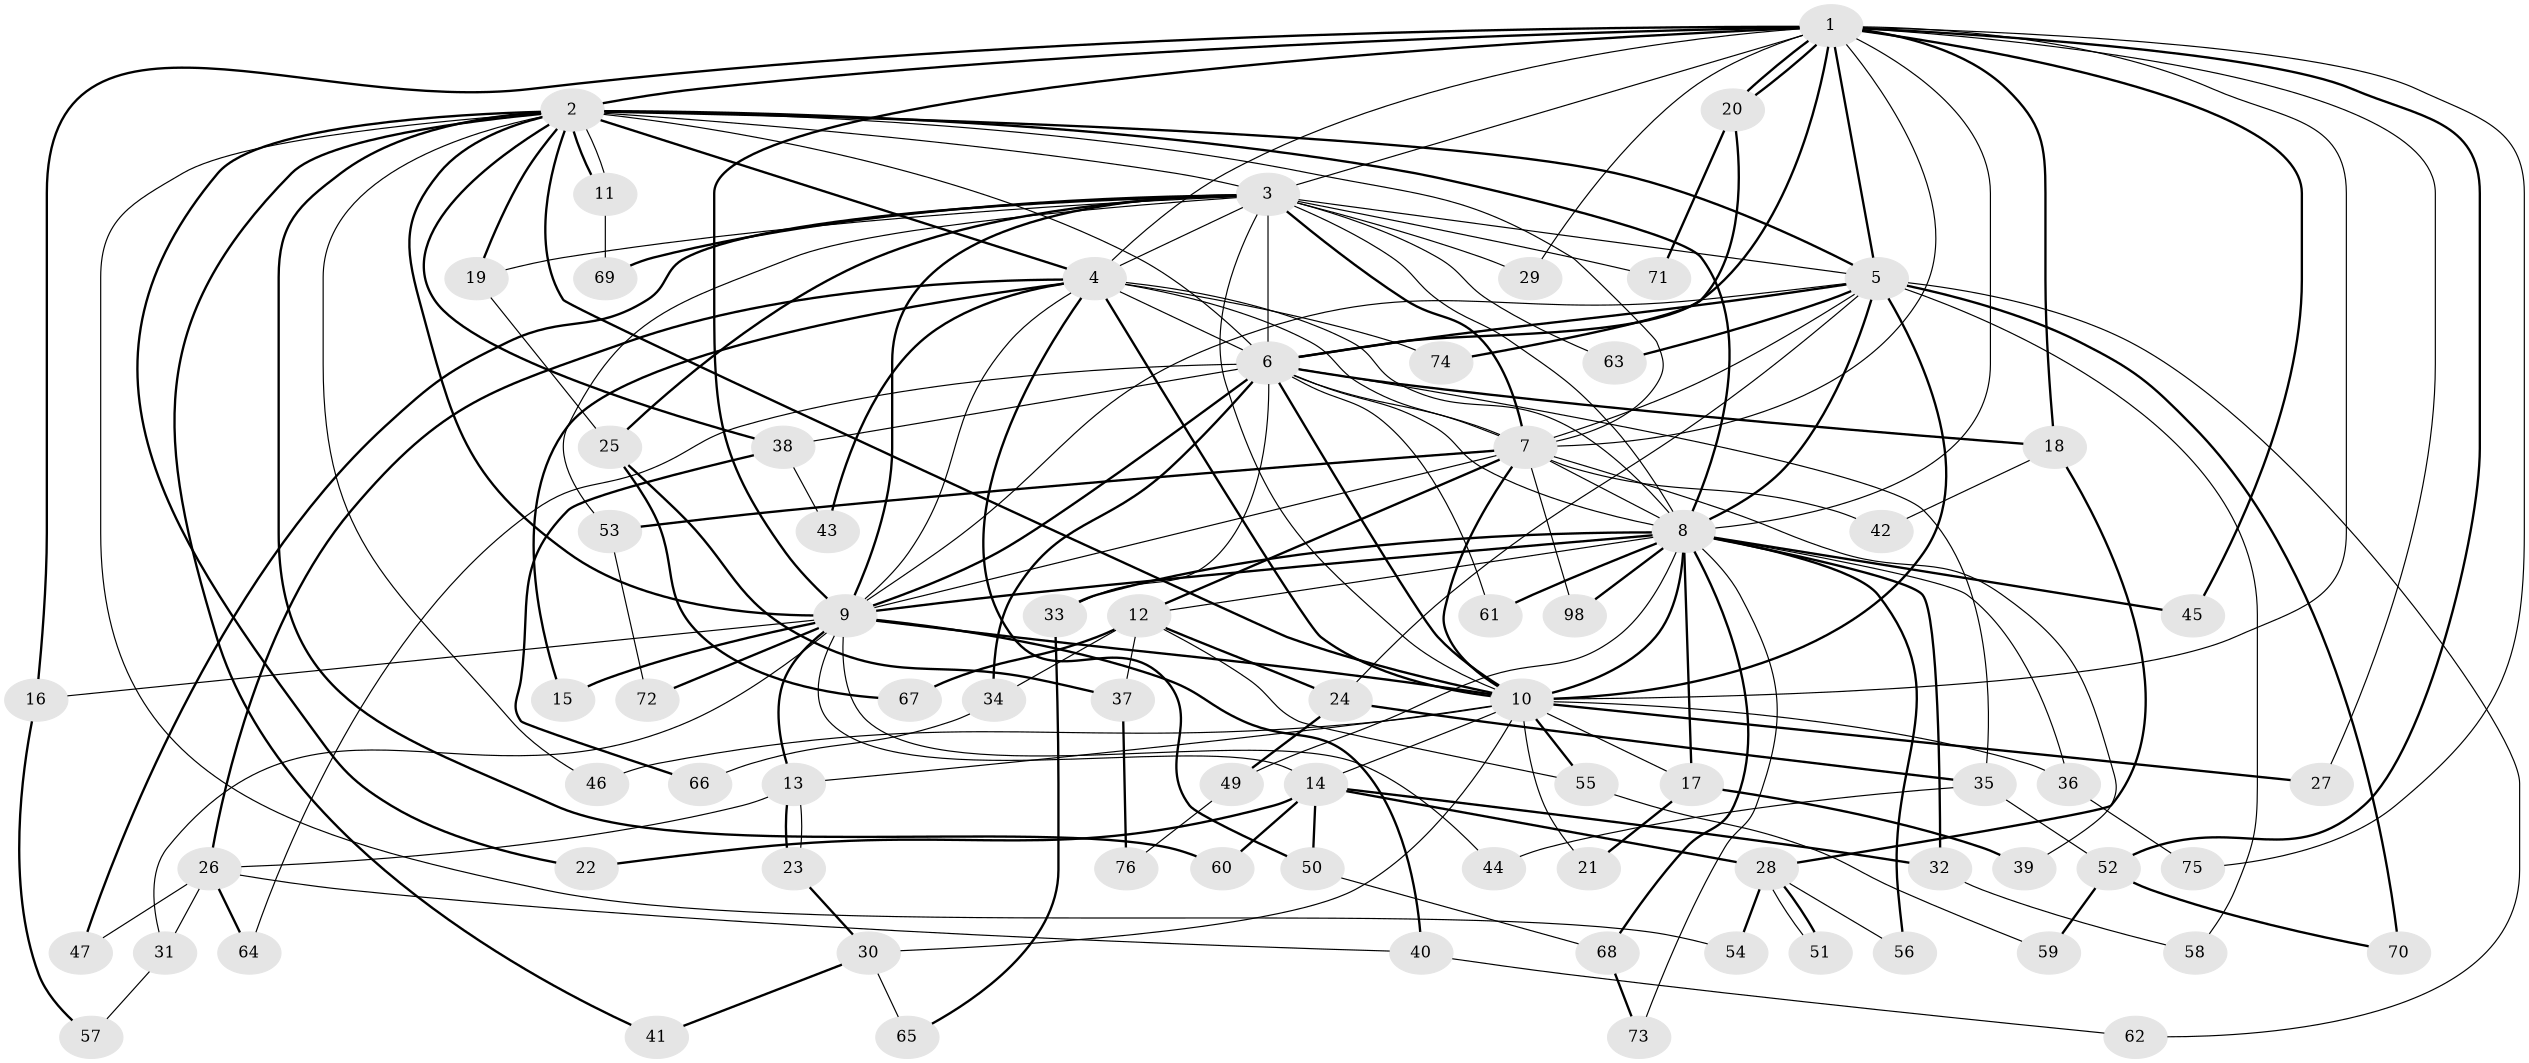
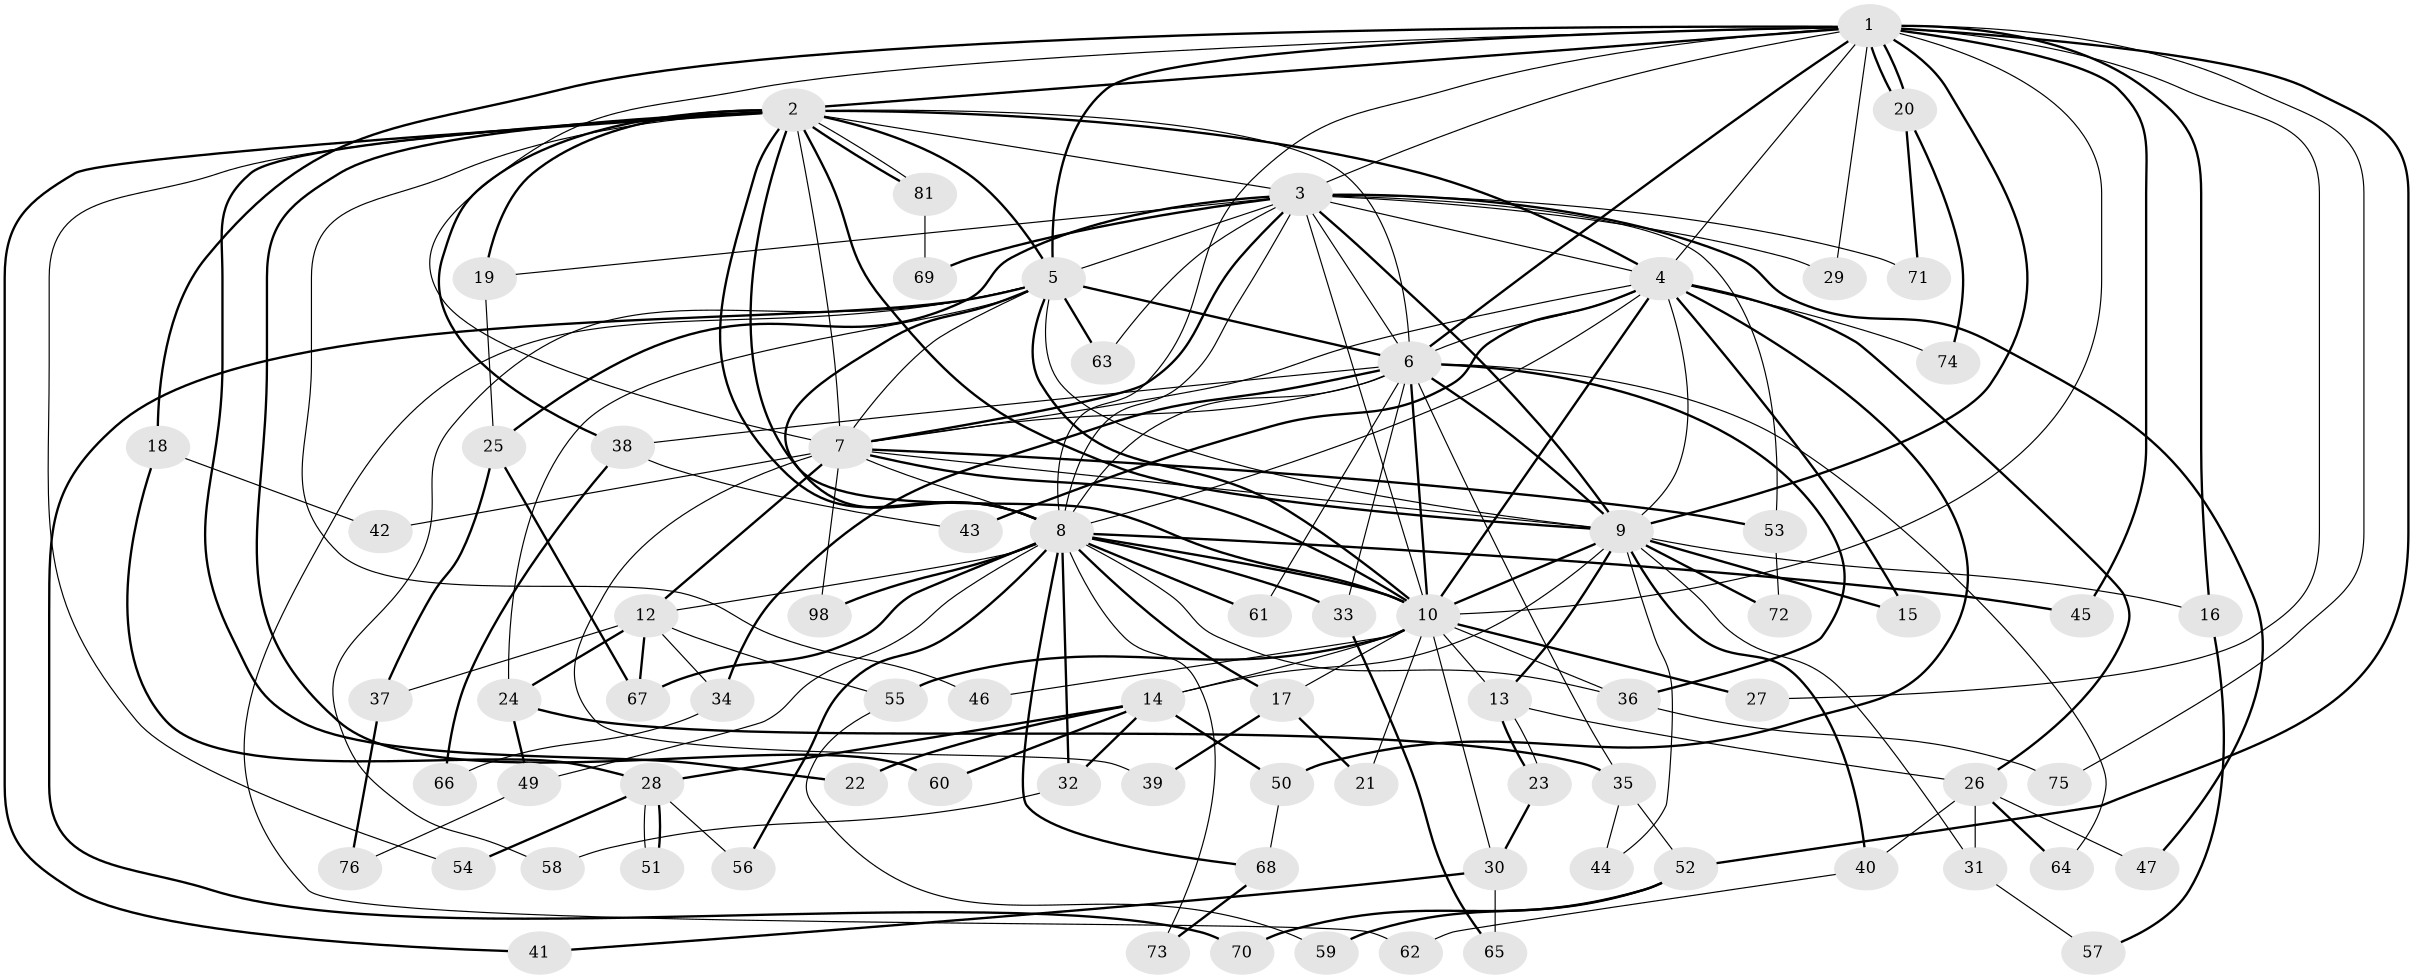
(605, 194) -> (925, 194)
(1660, 412) -> (1767, 462)
(1264, 570) -> (859, 638)
